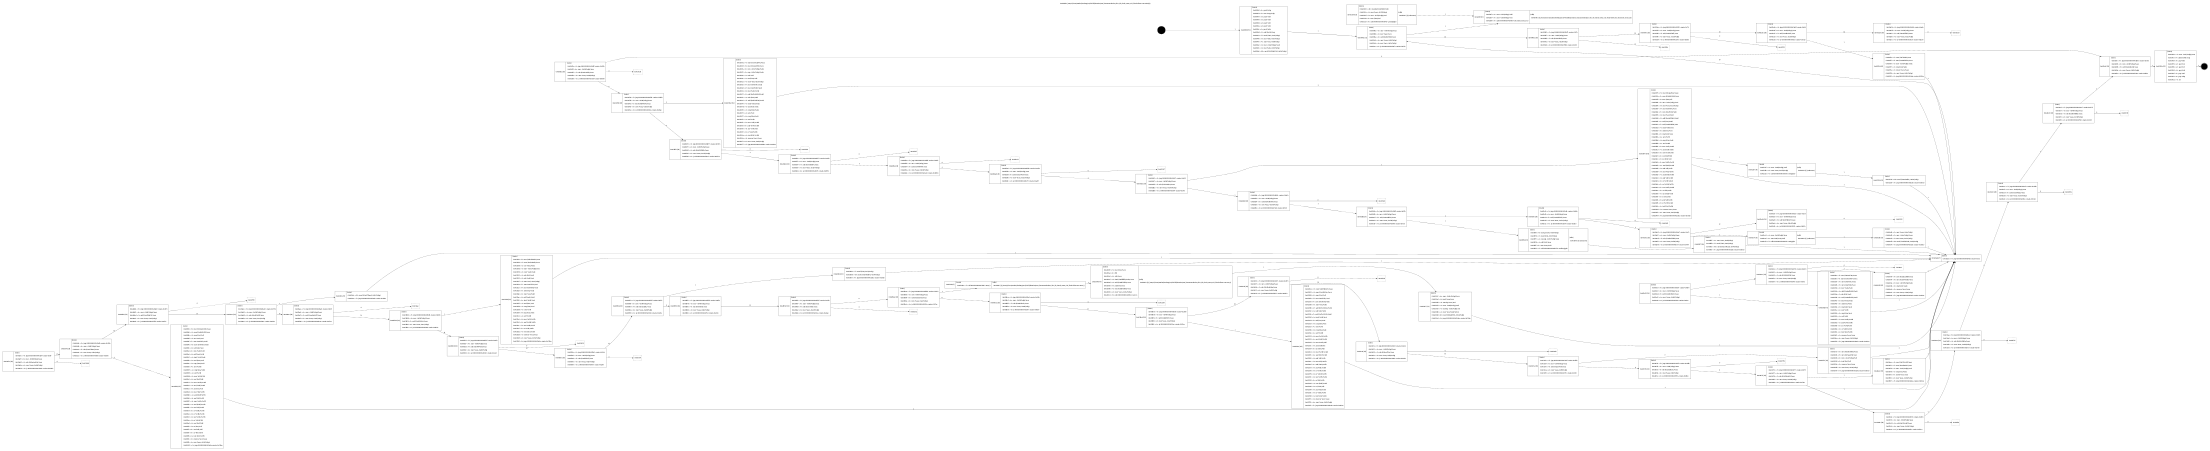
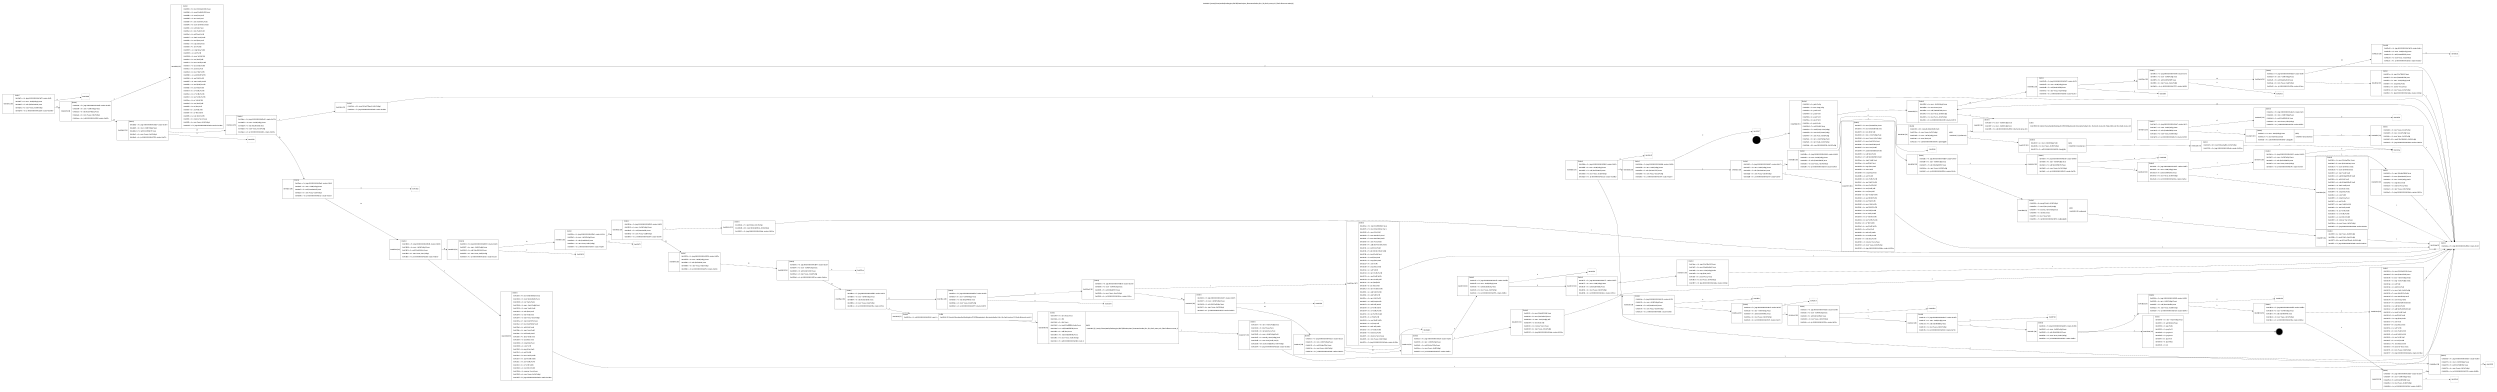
(1353, 57) -> (2110, 329)
(1719, 161) -> (1992, 140)
(859, 165) -> (1954, 348)
(1939, 215) -> (2318, 146)
(1609, 223) -> (2107, 168)
